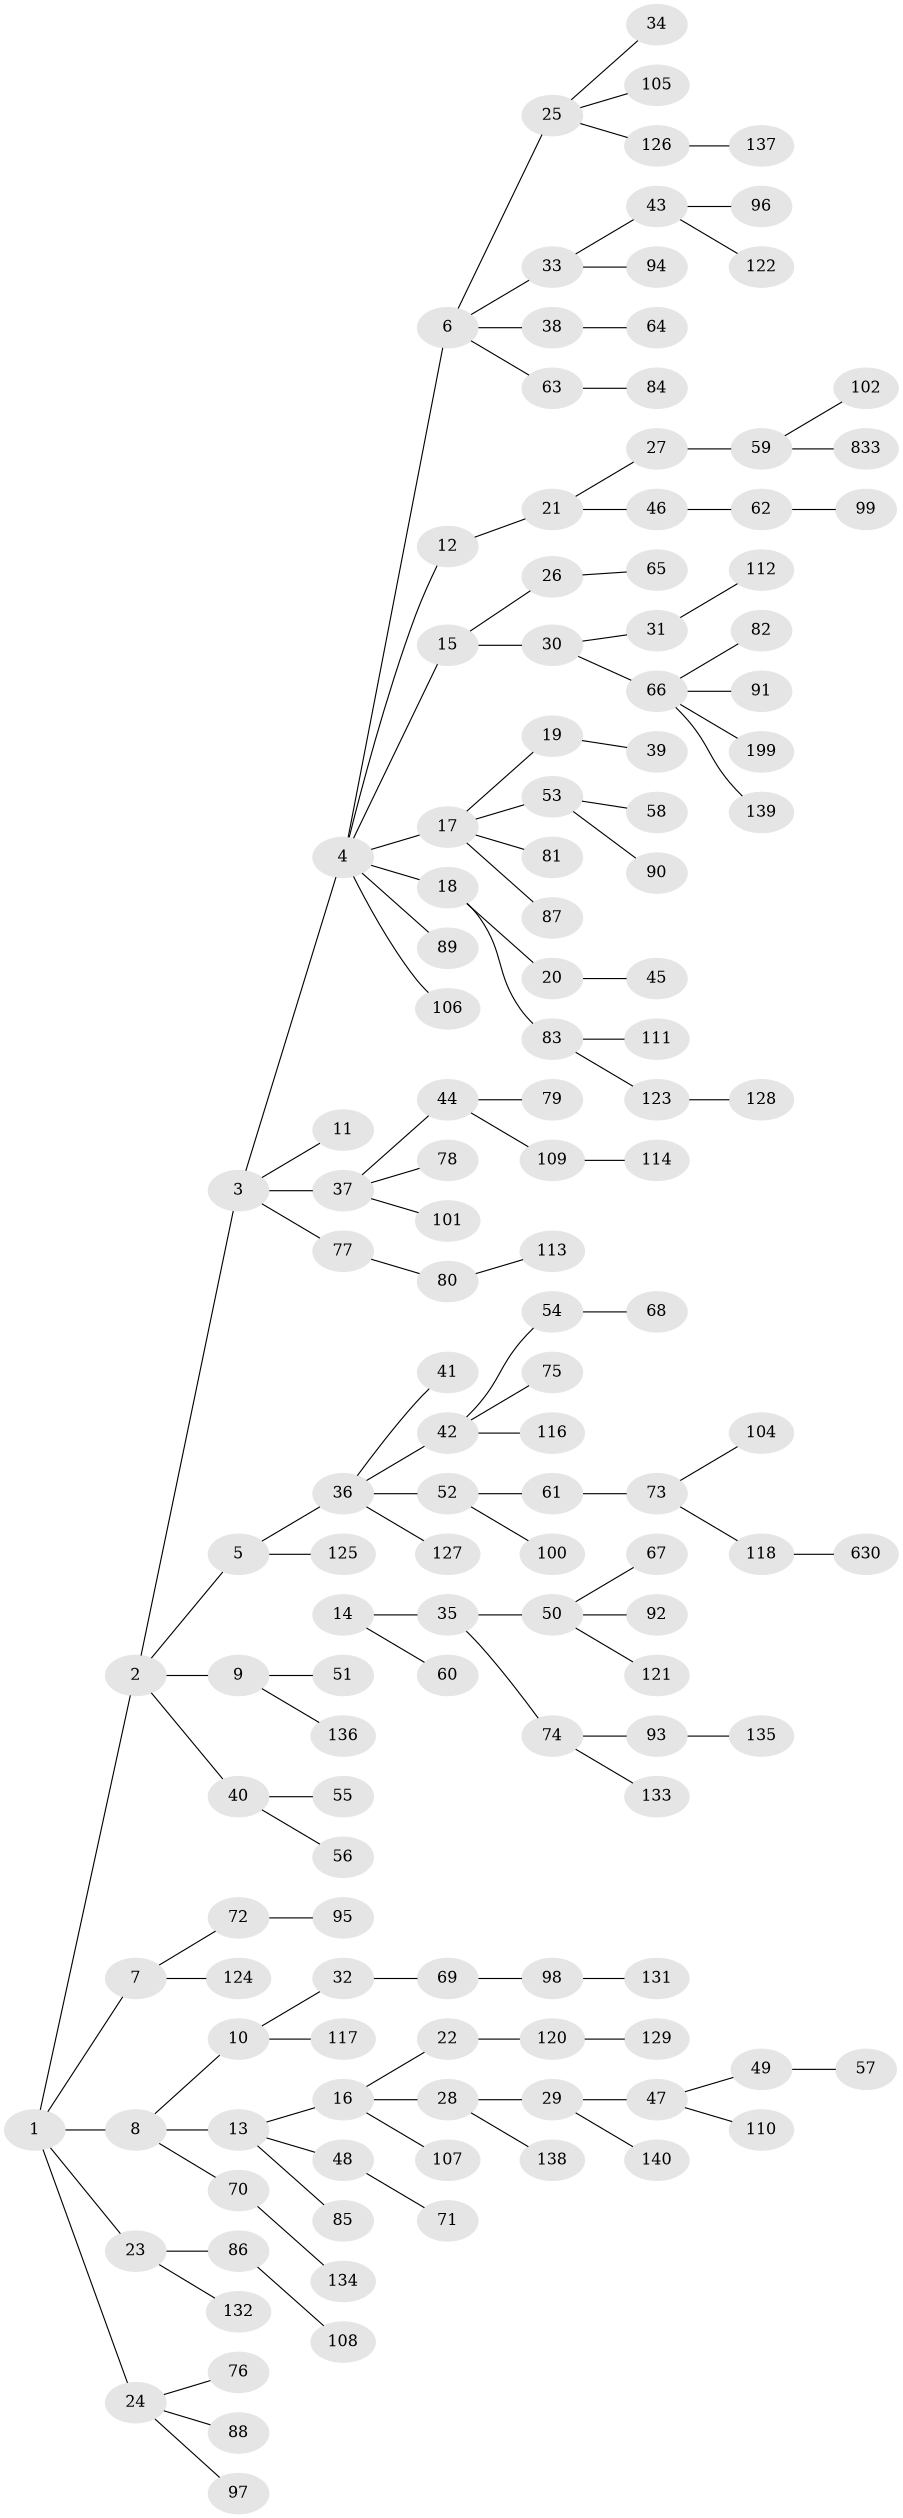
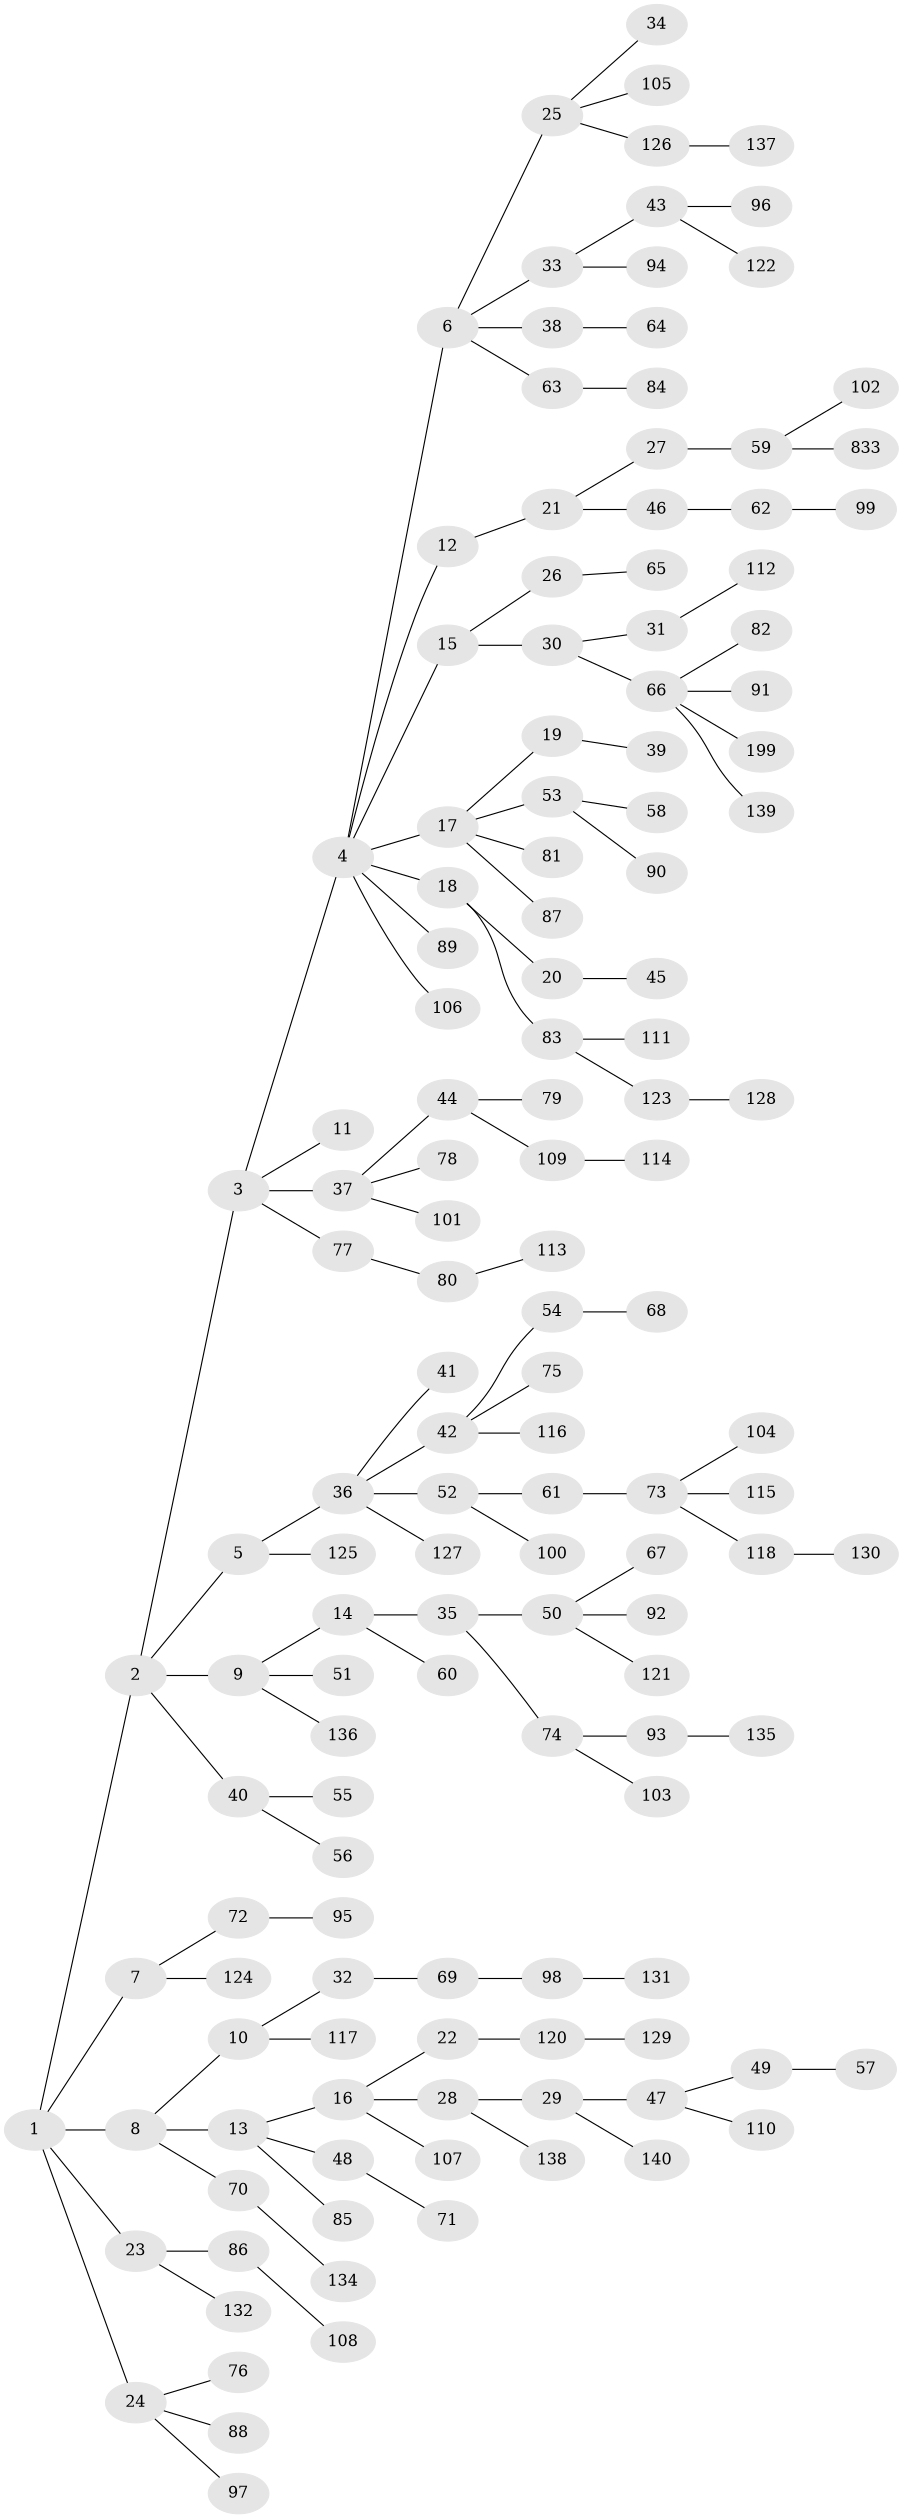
none -> (762, 1494)
(866, 1554) -> (866, 1554)
none -> (291, 1645)
(657, 1797) -> (657, 1797)
